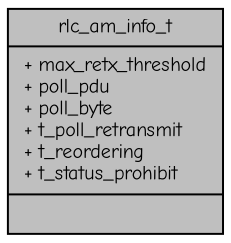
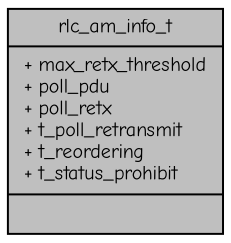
(69, 109) -> (68, 109)
